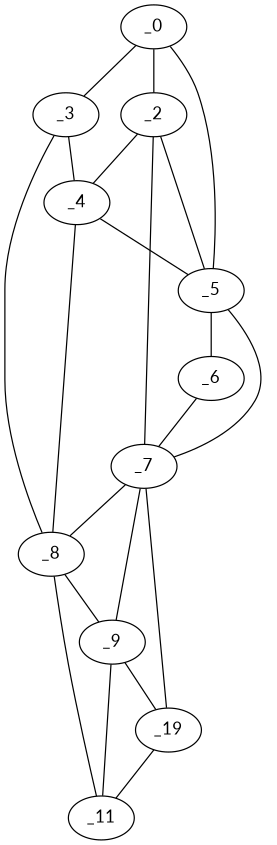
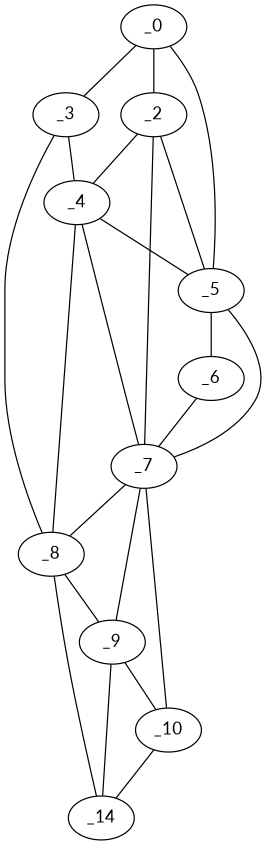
none -> (110, 334)
(168, 730) -> (168, 730)
(101, 818) -> (101, 818)
